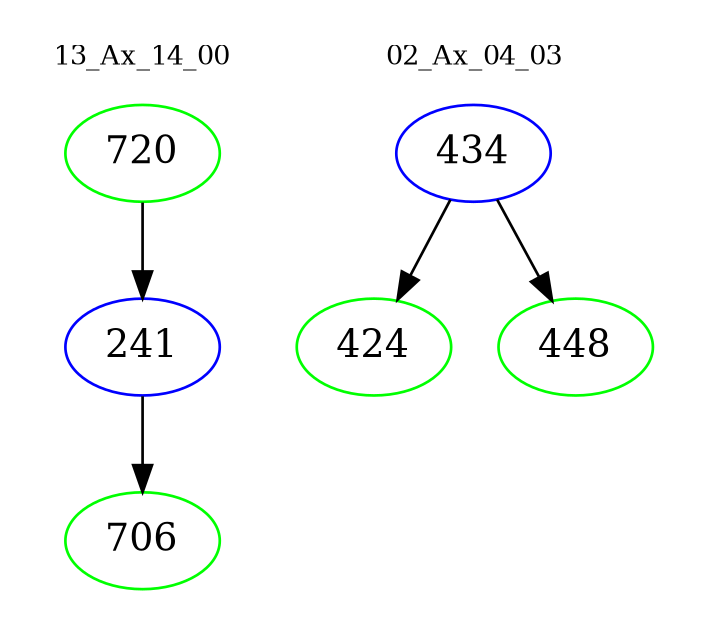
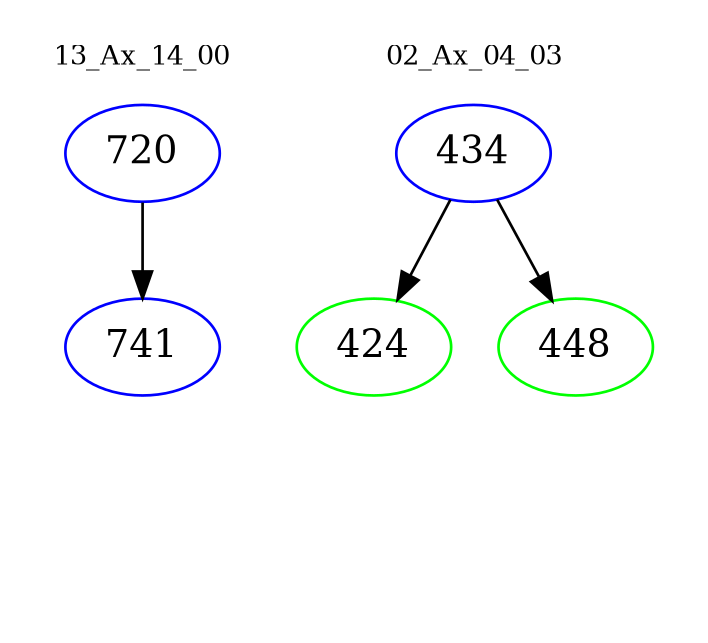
(143, 153) -> (143, 153)
(143, 347) -> (143, 347)
(143, 541) -> none
